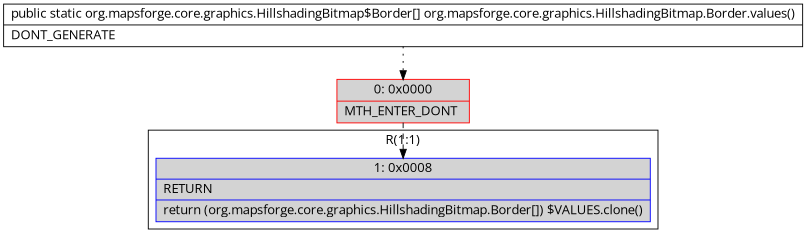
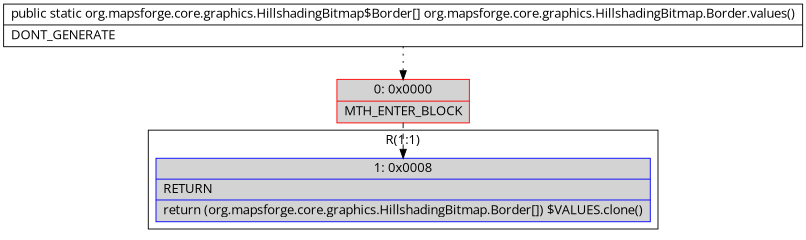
(401, 112) -> (403, 112)
